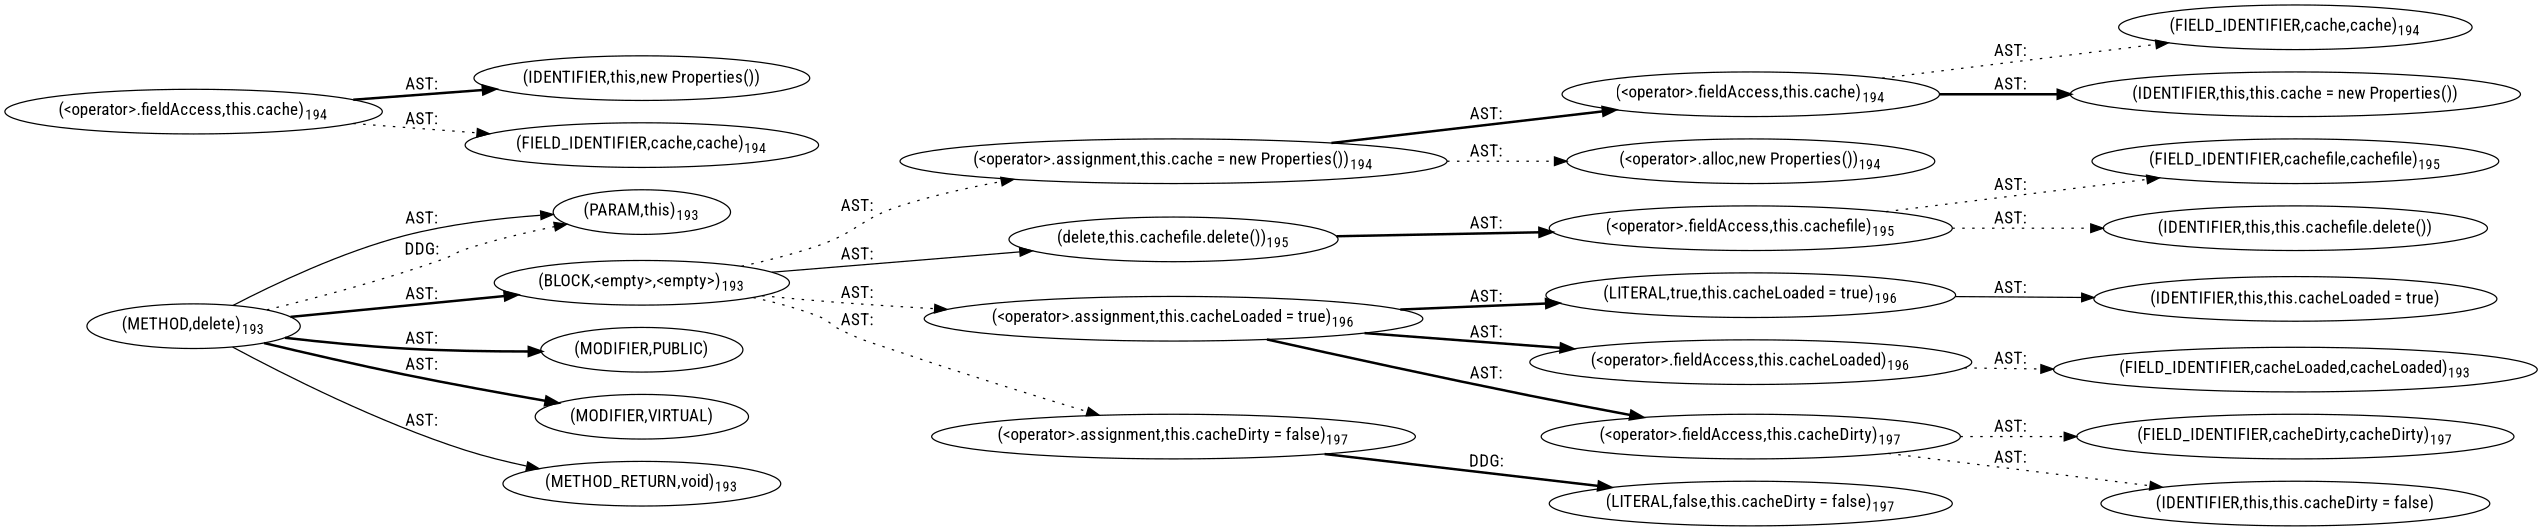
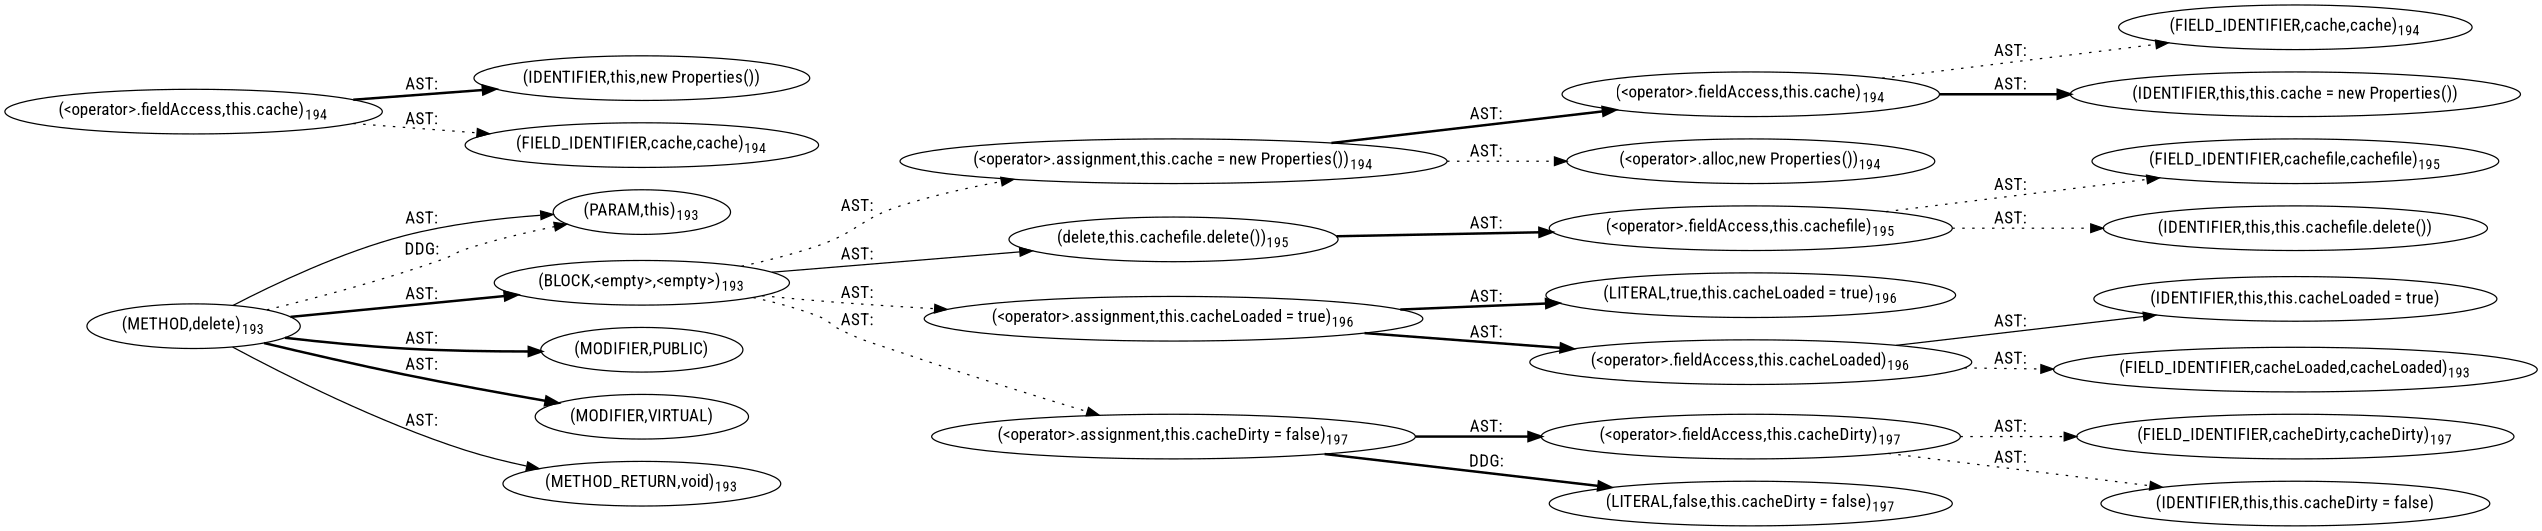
(2018, 297) -> (2020, 331)
(1448, 379) -> (1472, 437)
